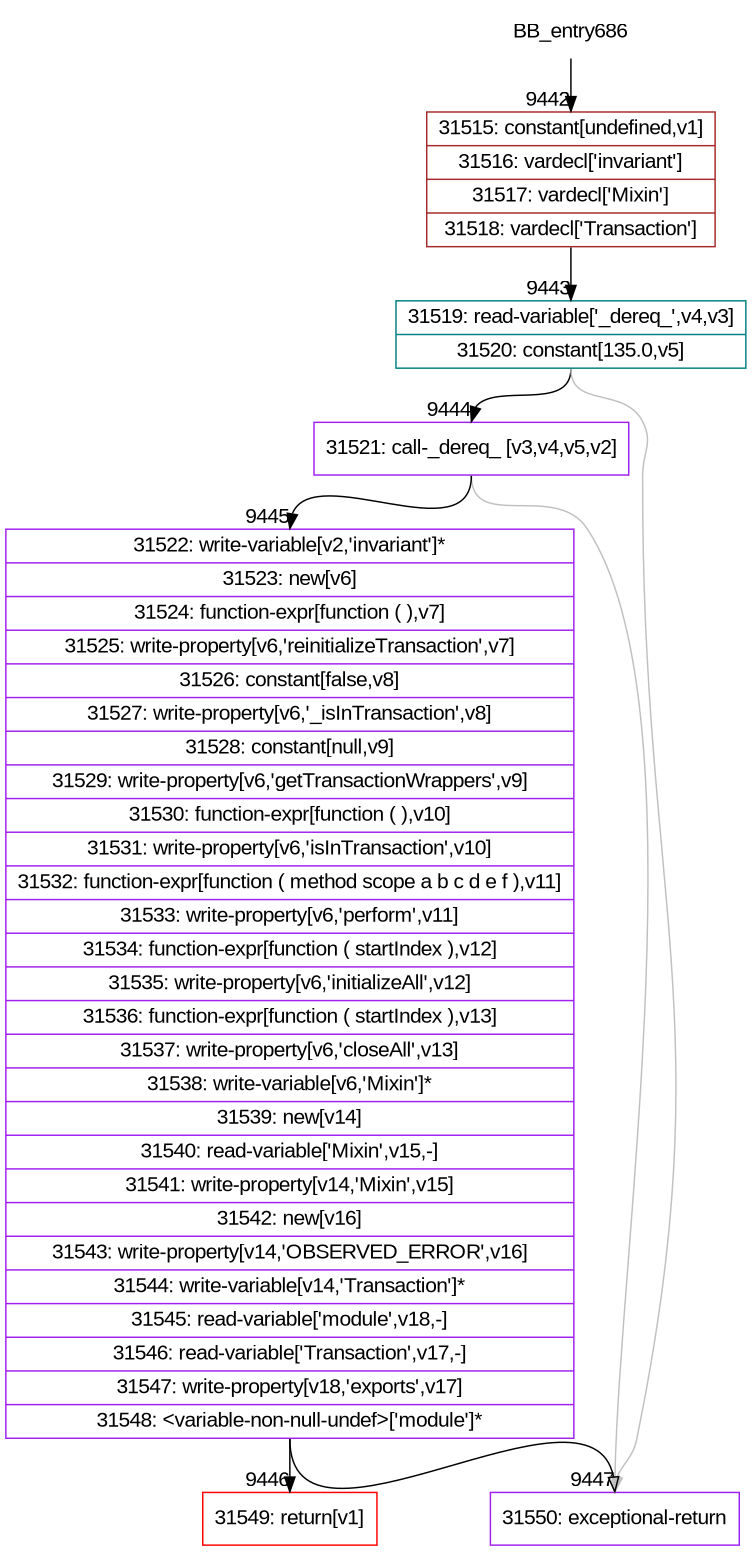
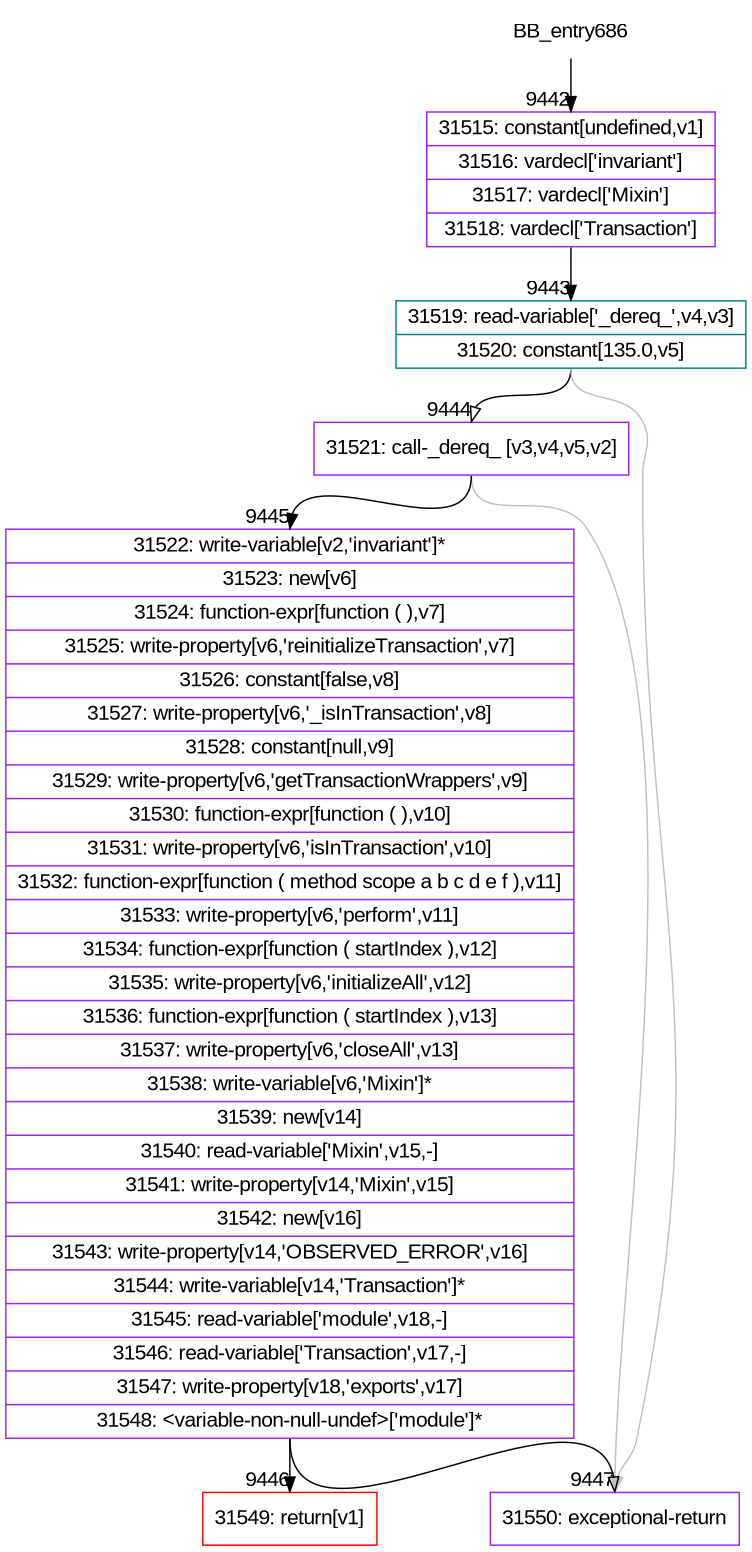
(571, 179) -> (571, 179)
(529, 395) -> (529, 395)
